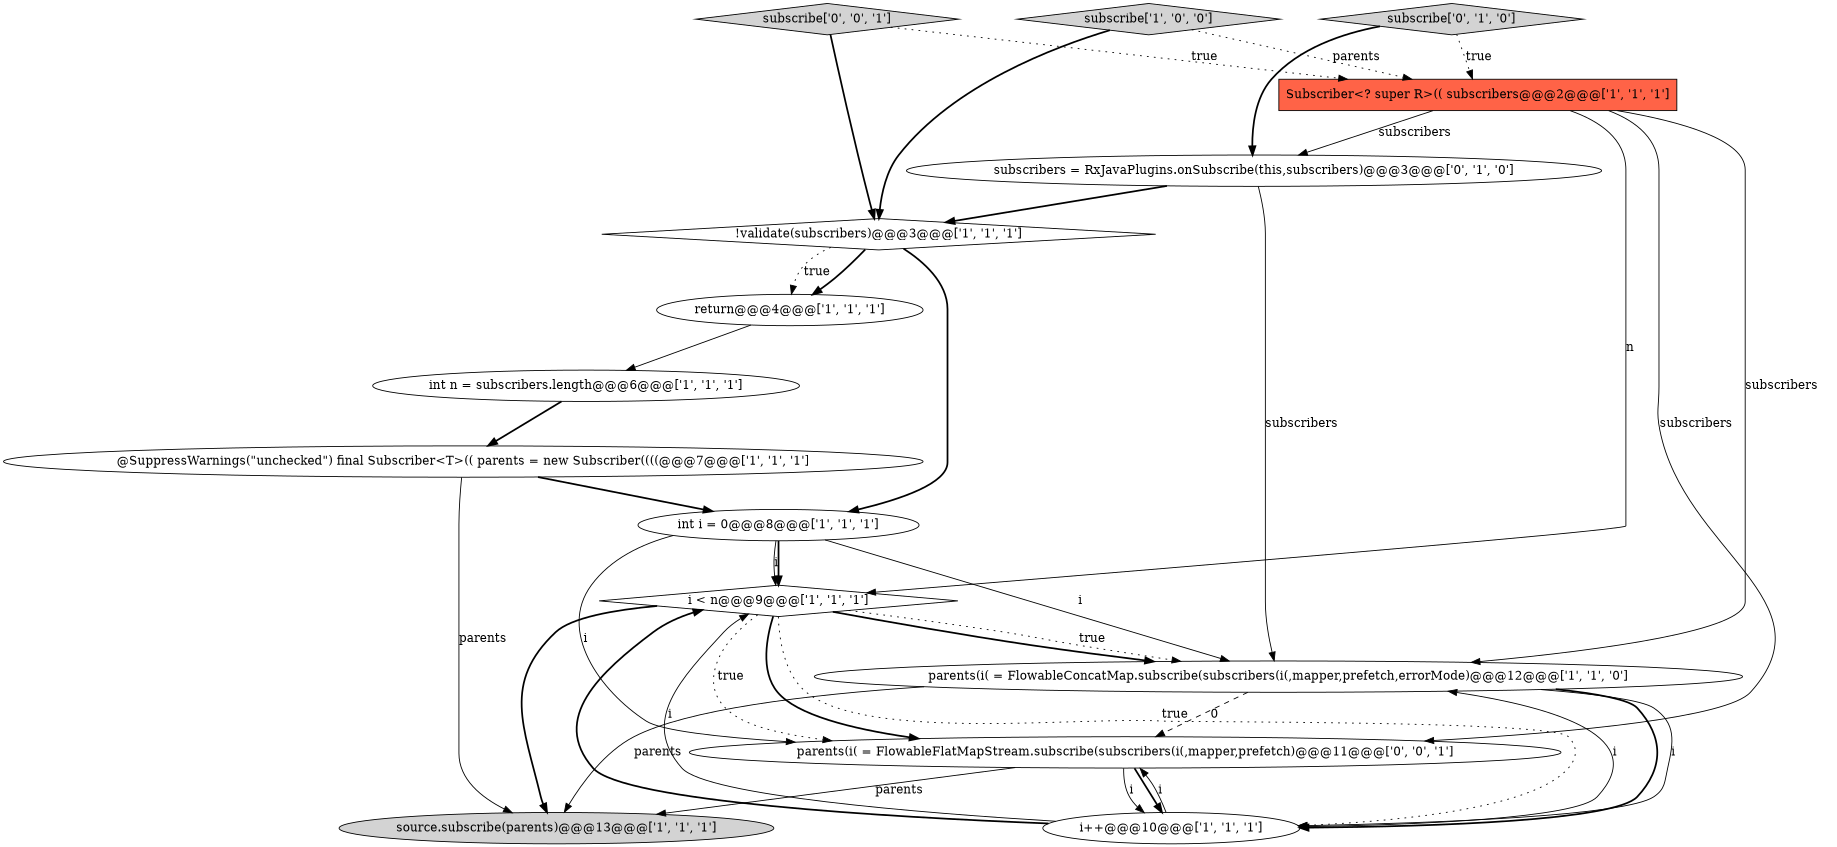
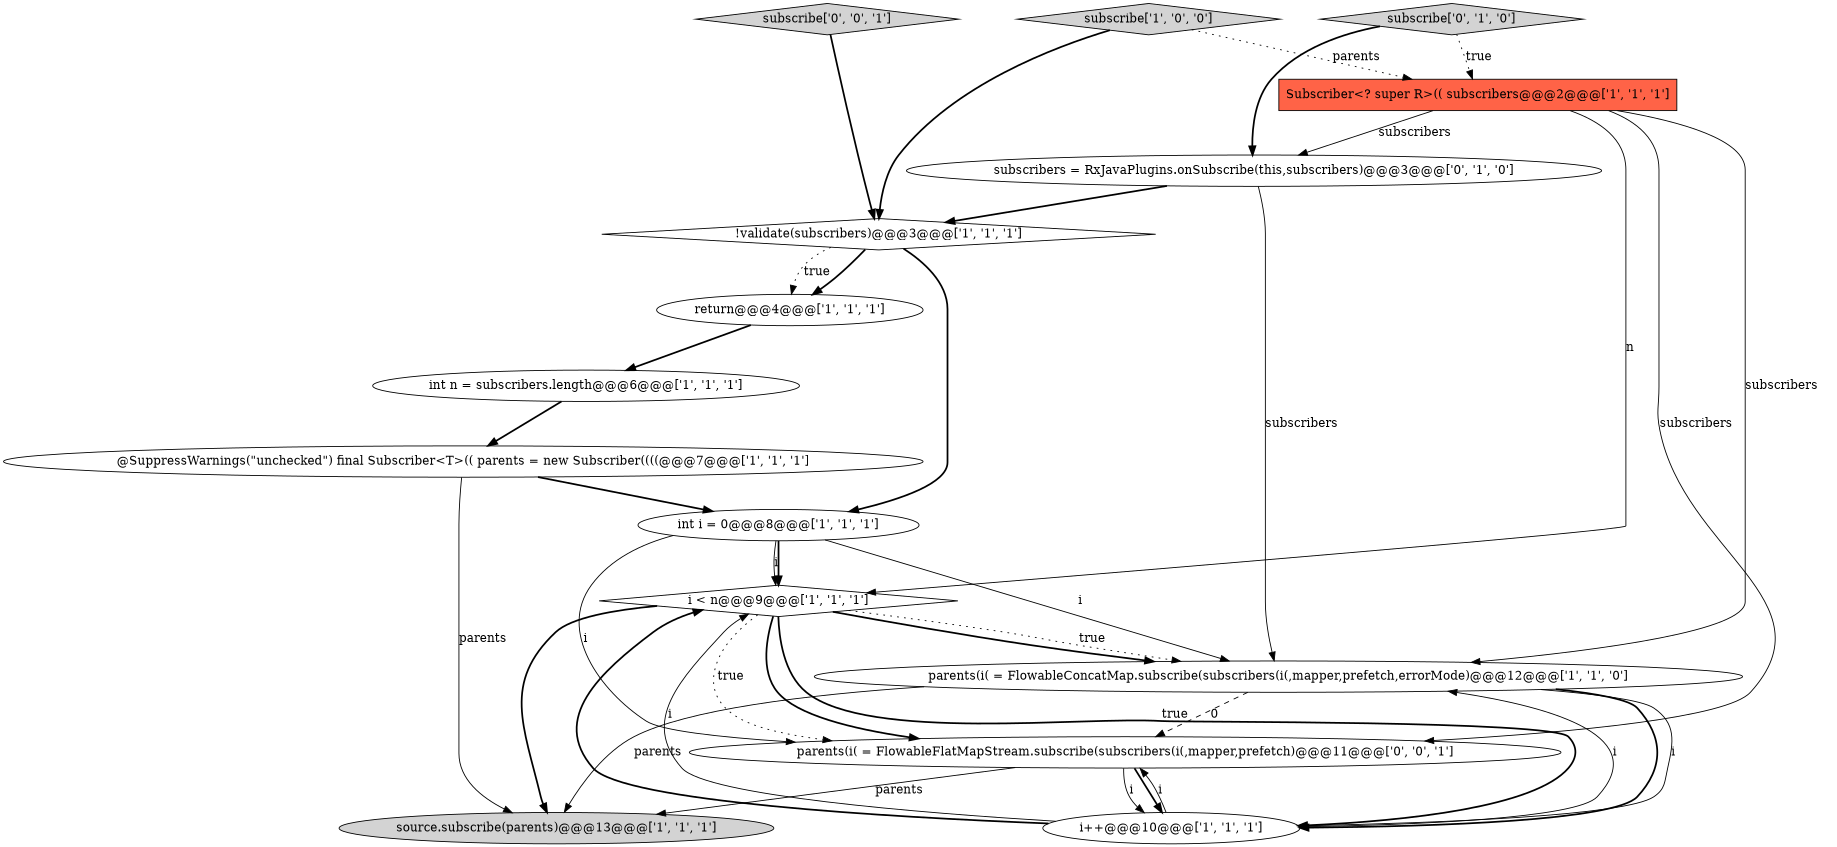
(1115, 53) -> none
(693, 346) -> (693, 346)
(1297, 722) -> (1297, 722)
